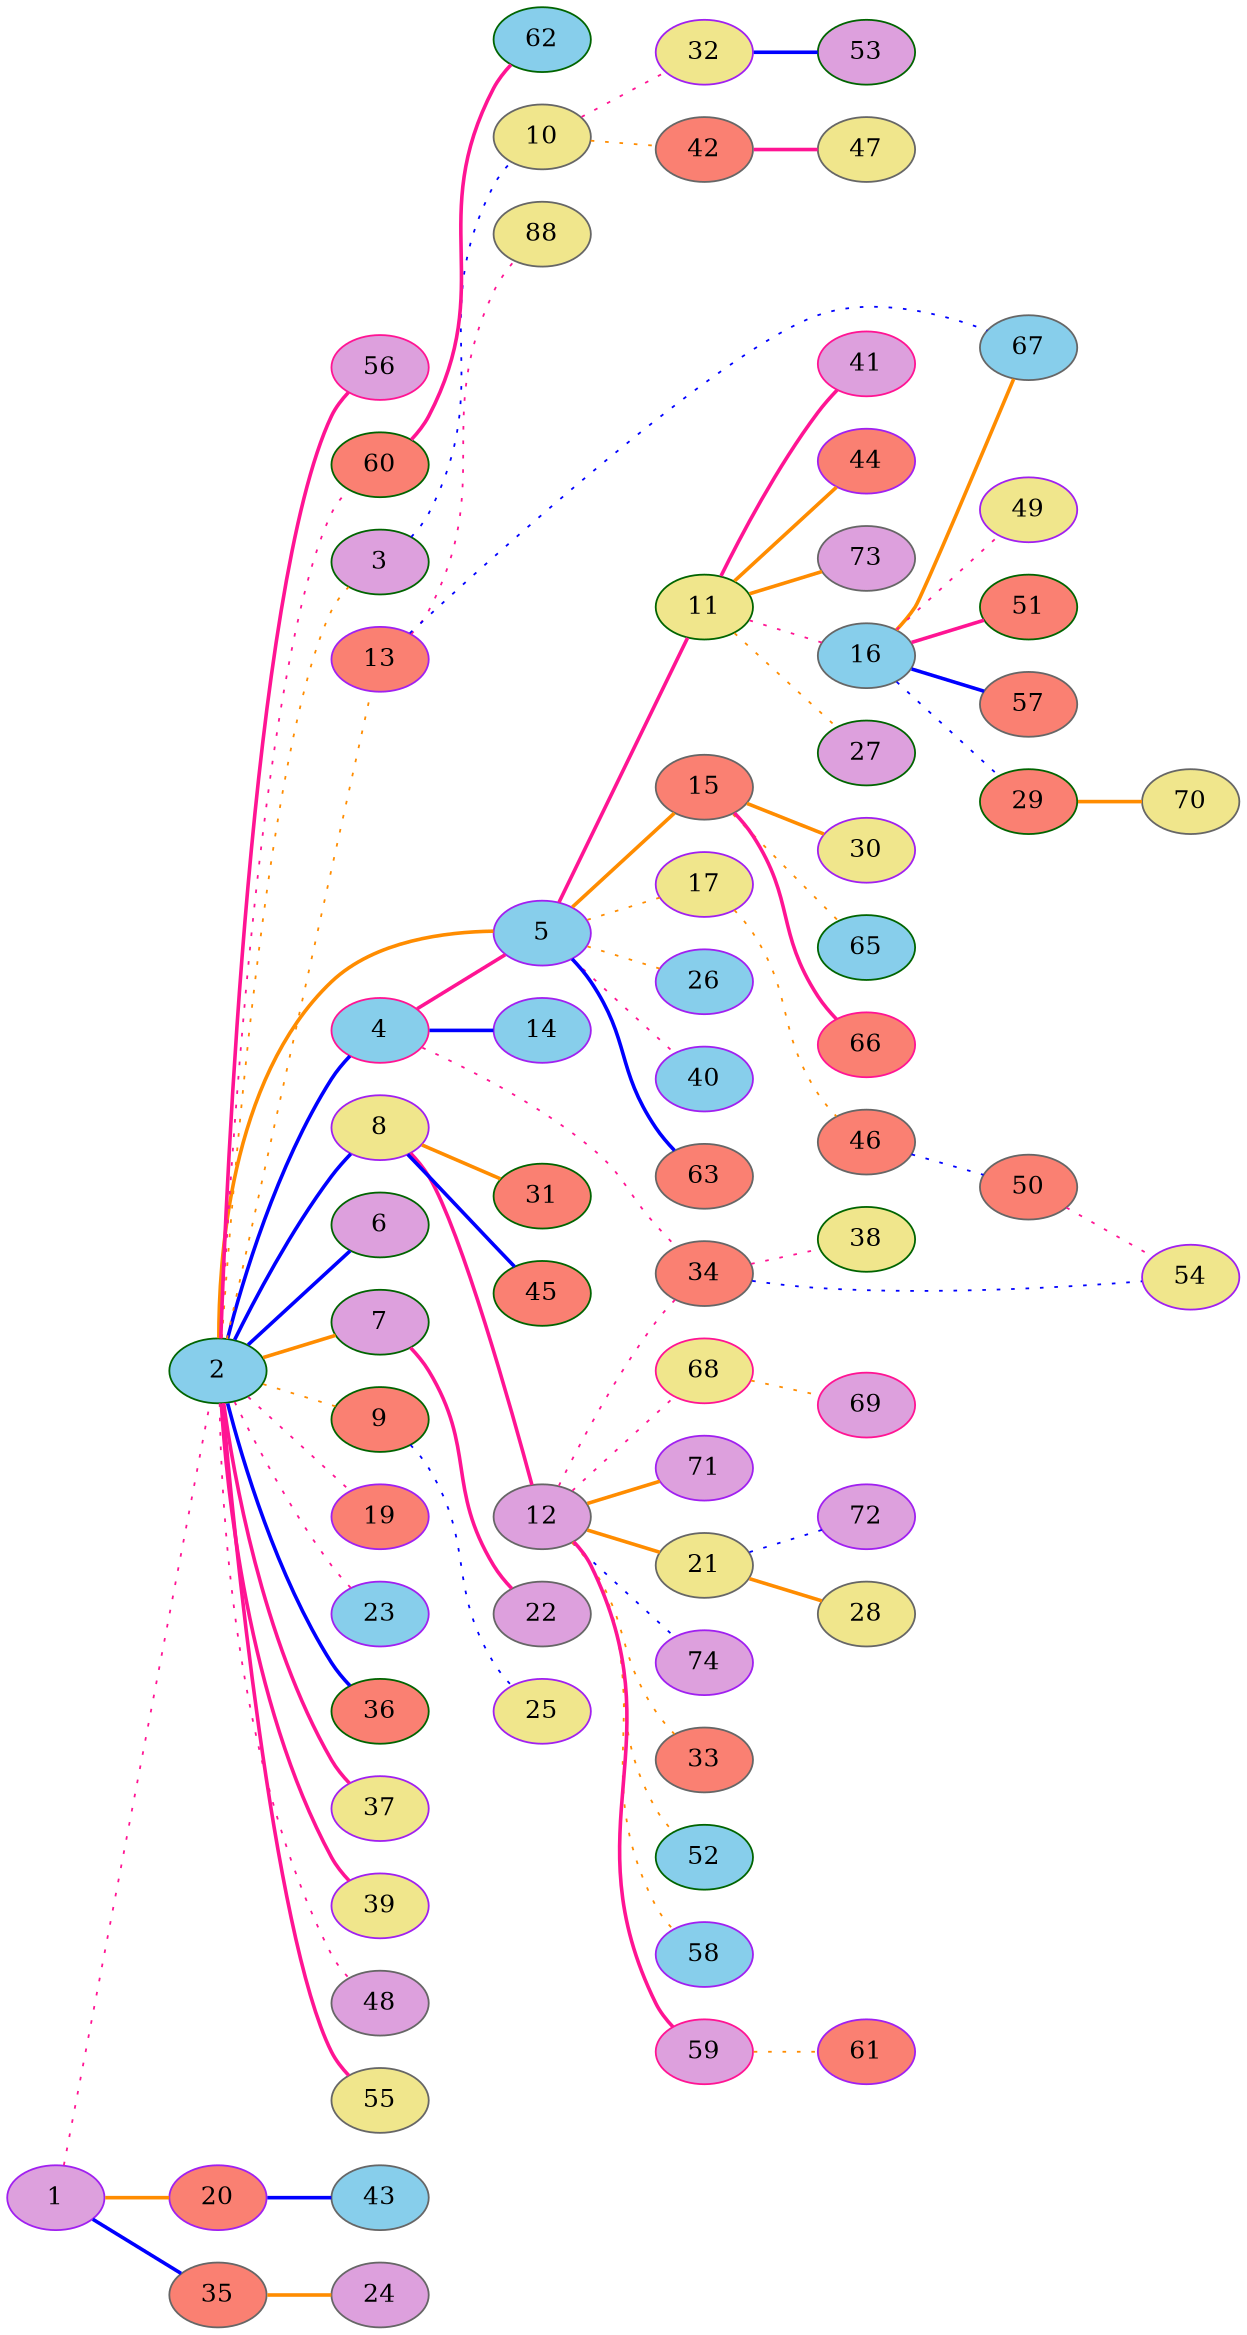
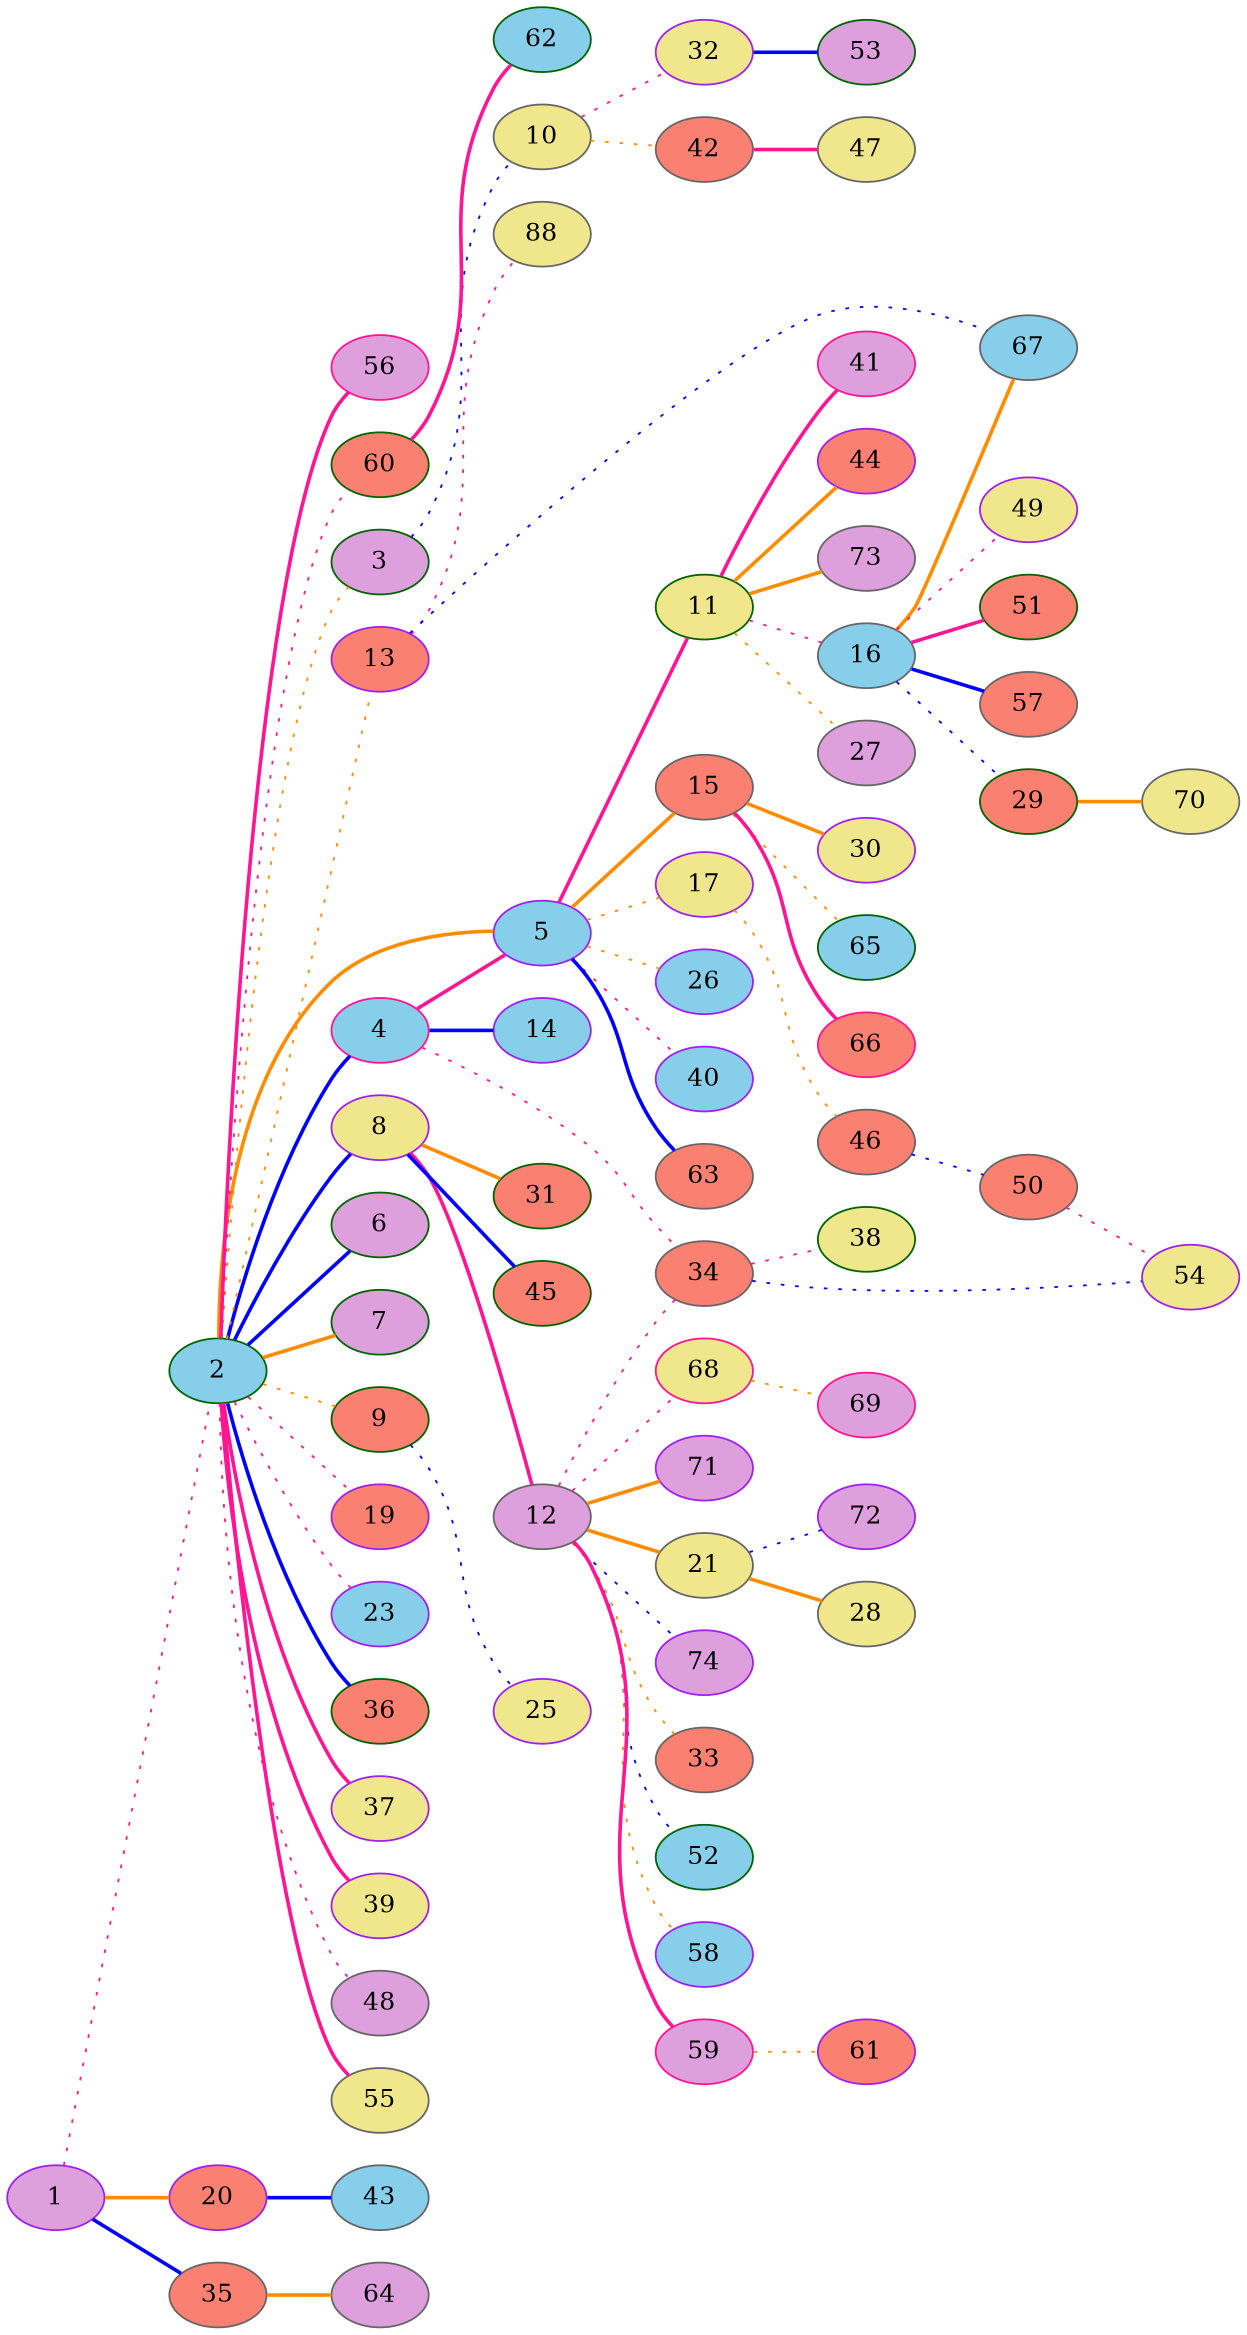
(866, 753) -> (866, 753)
(542, 1614) -> none
(636, 1764) -> (636, 1764)
(380, 2295) -> (380, 2295)
